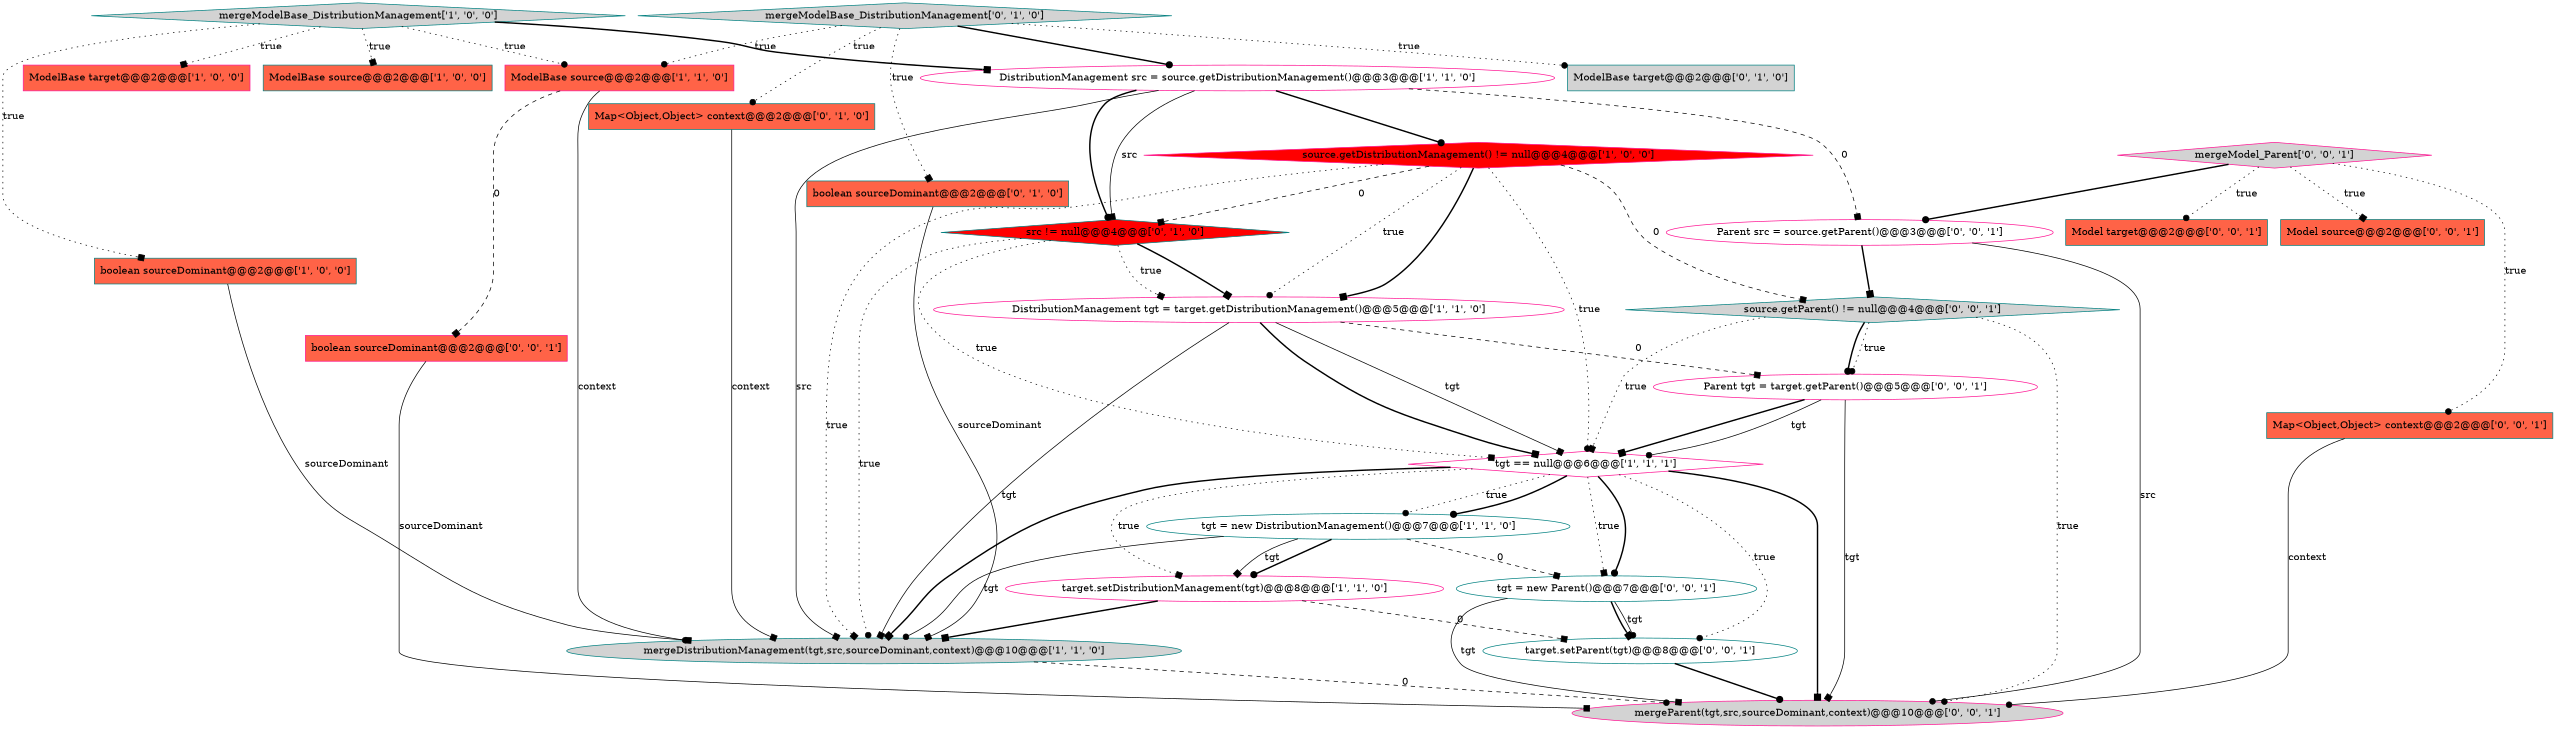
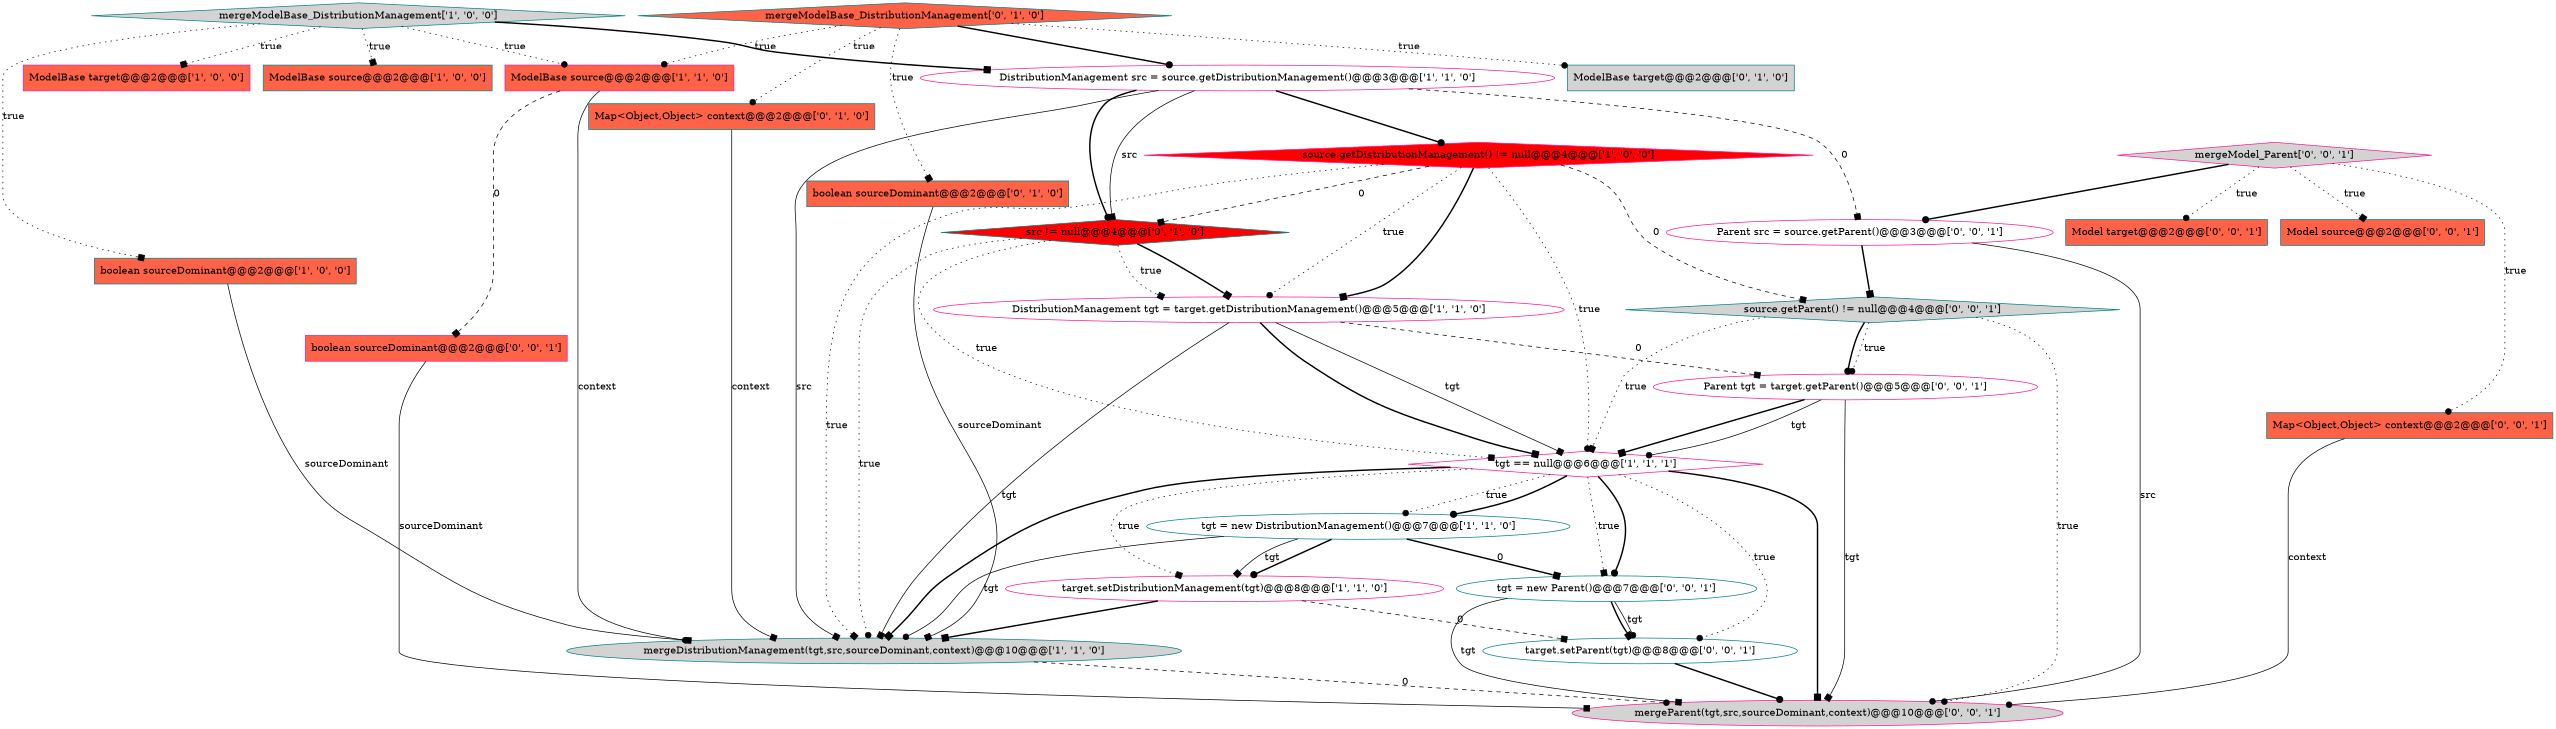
(905, 16) -> (905, 16)
(1480, 557) -> (1480, 557)
